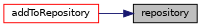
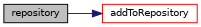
(111, 14) -> (80, 14)
